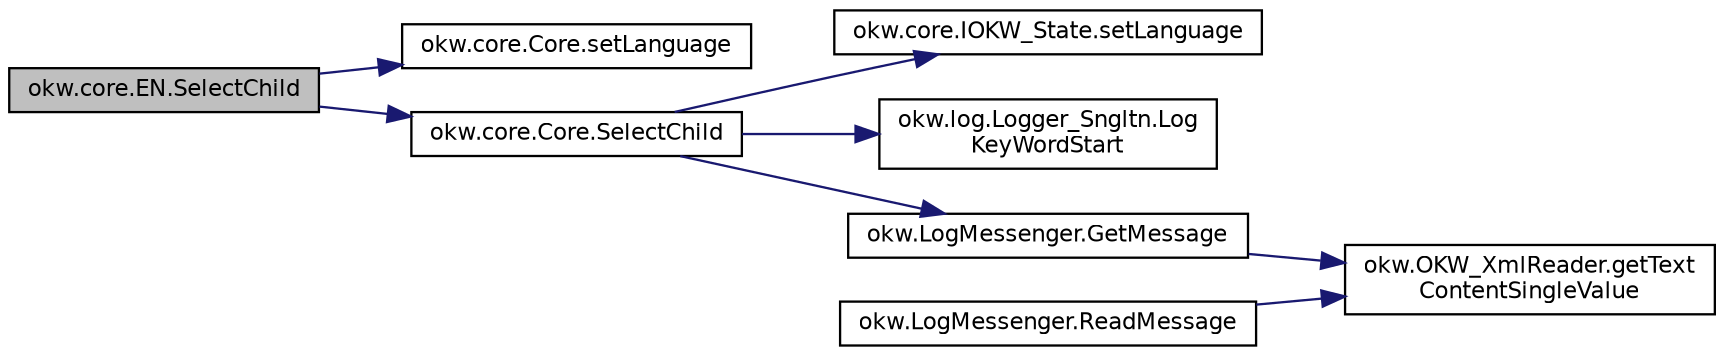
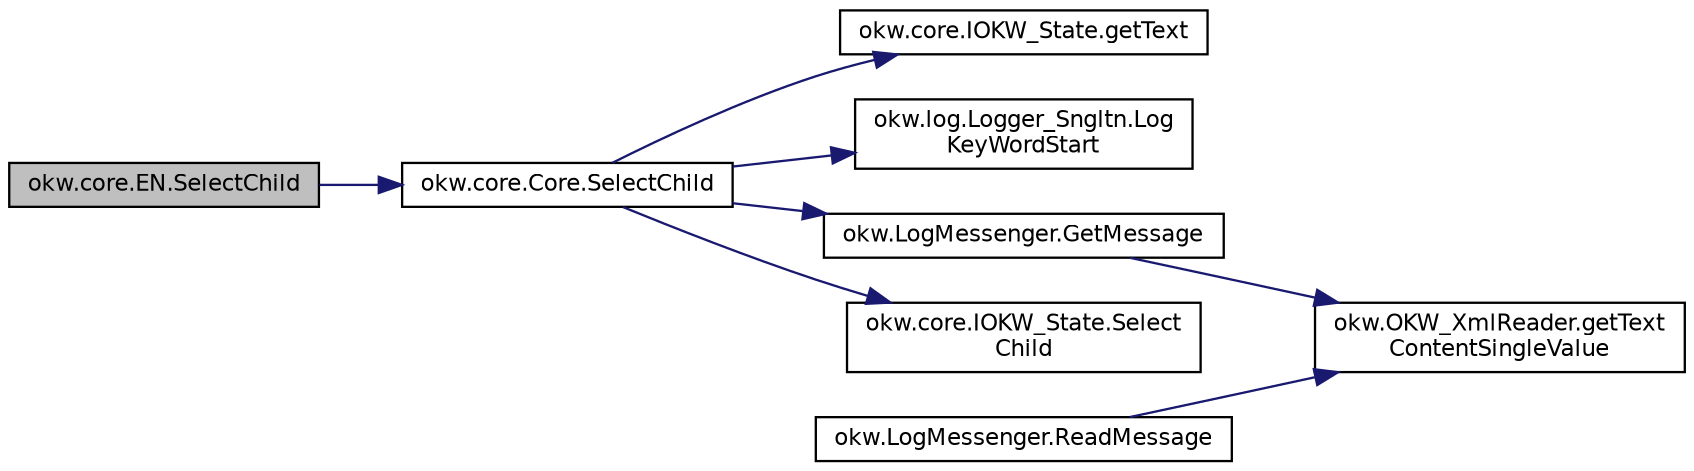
(1048, 32) -> (1024, 32)
(577, 46) -> none
none -> (1024, 337)
